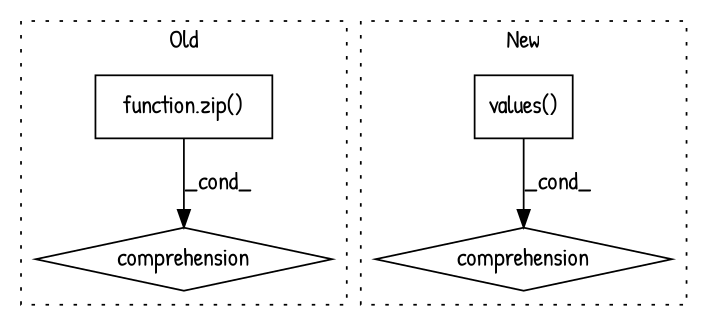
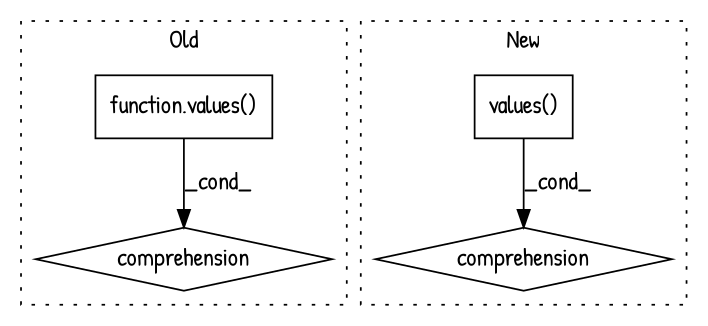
(184, 107) -> (184, 107)
